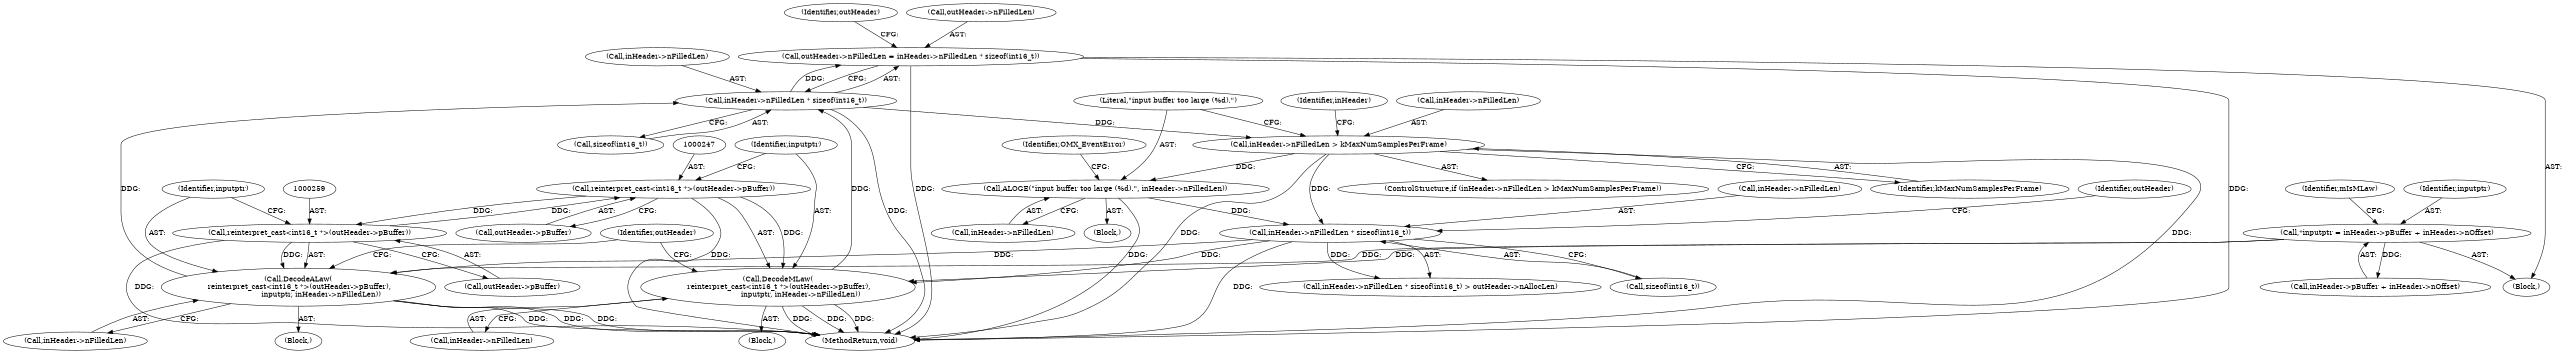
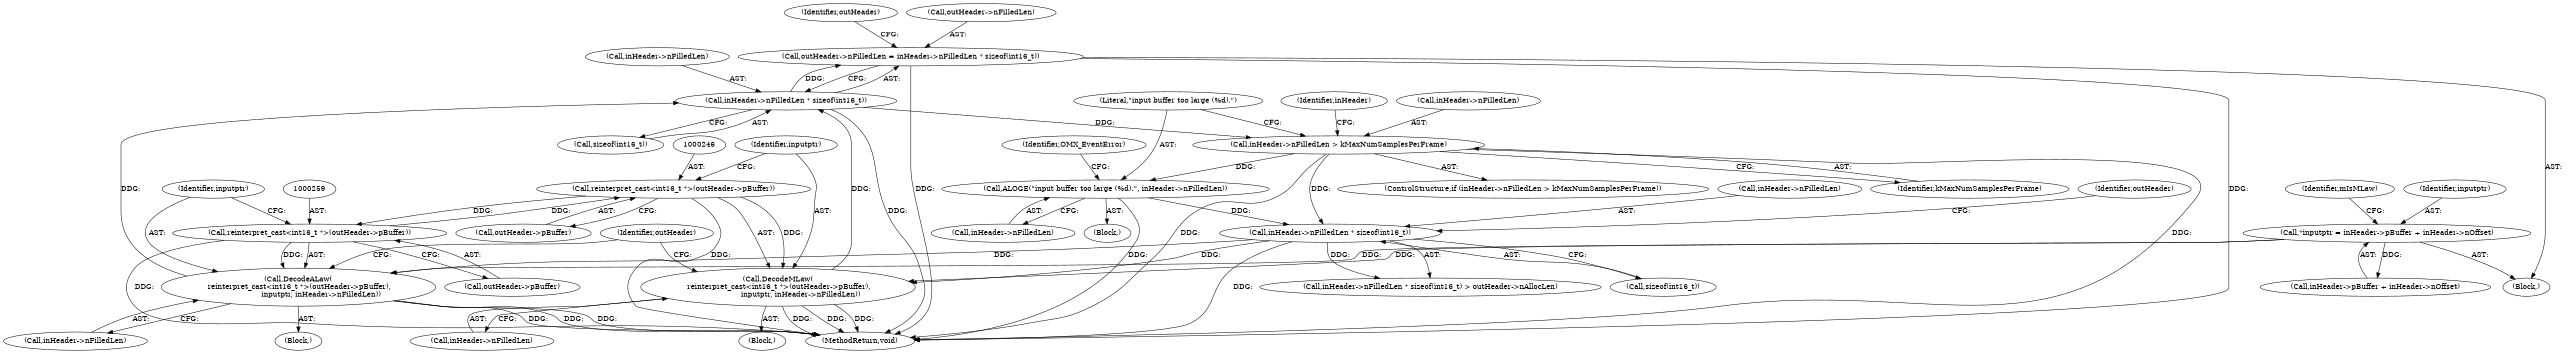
(699, 145) -> (699, 145)
